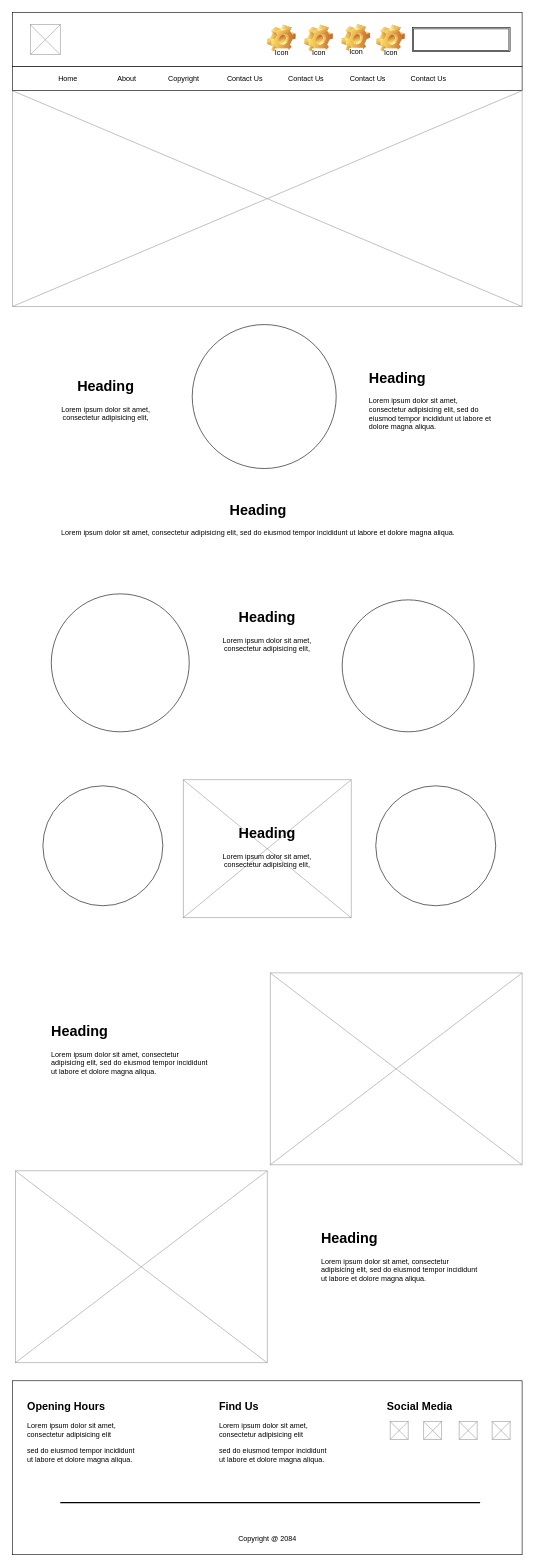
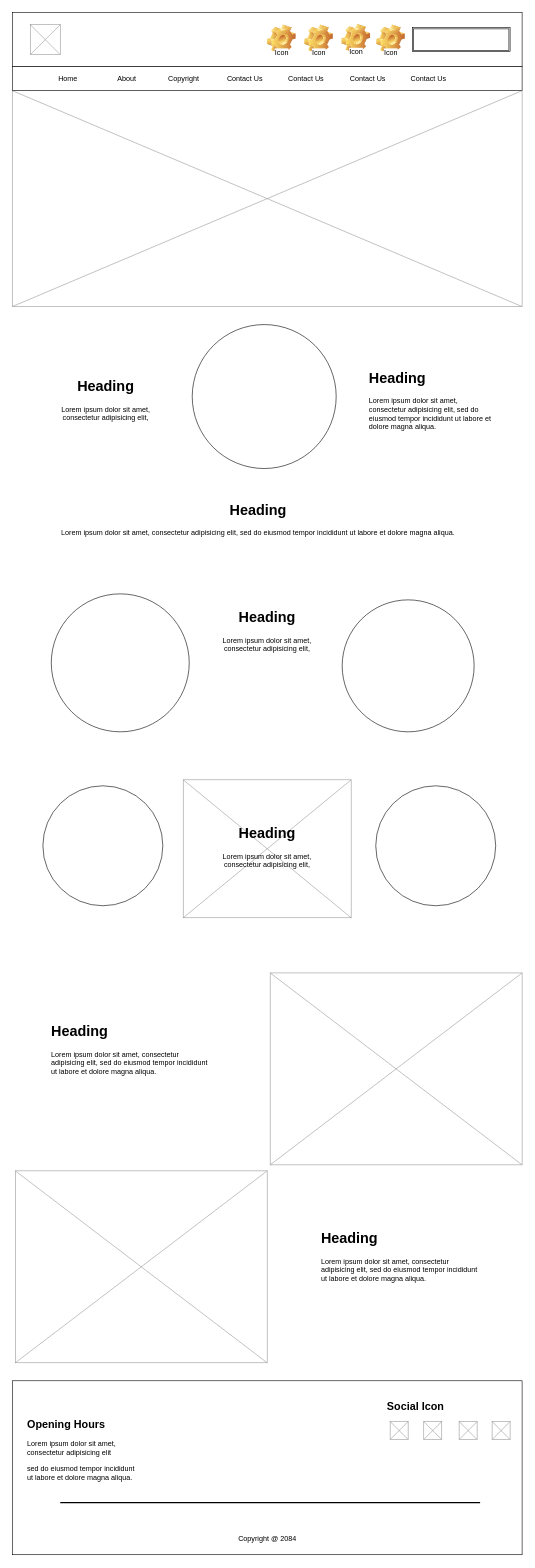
(408, 1396) -> (407, 1396)
(81, 1434) -> (81, 1452)
(273, 1434) -> none
